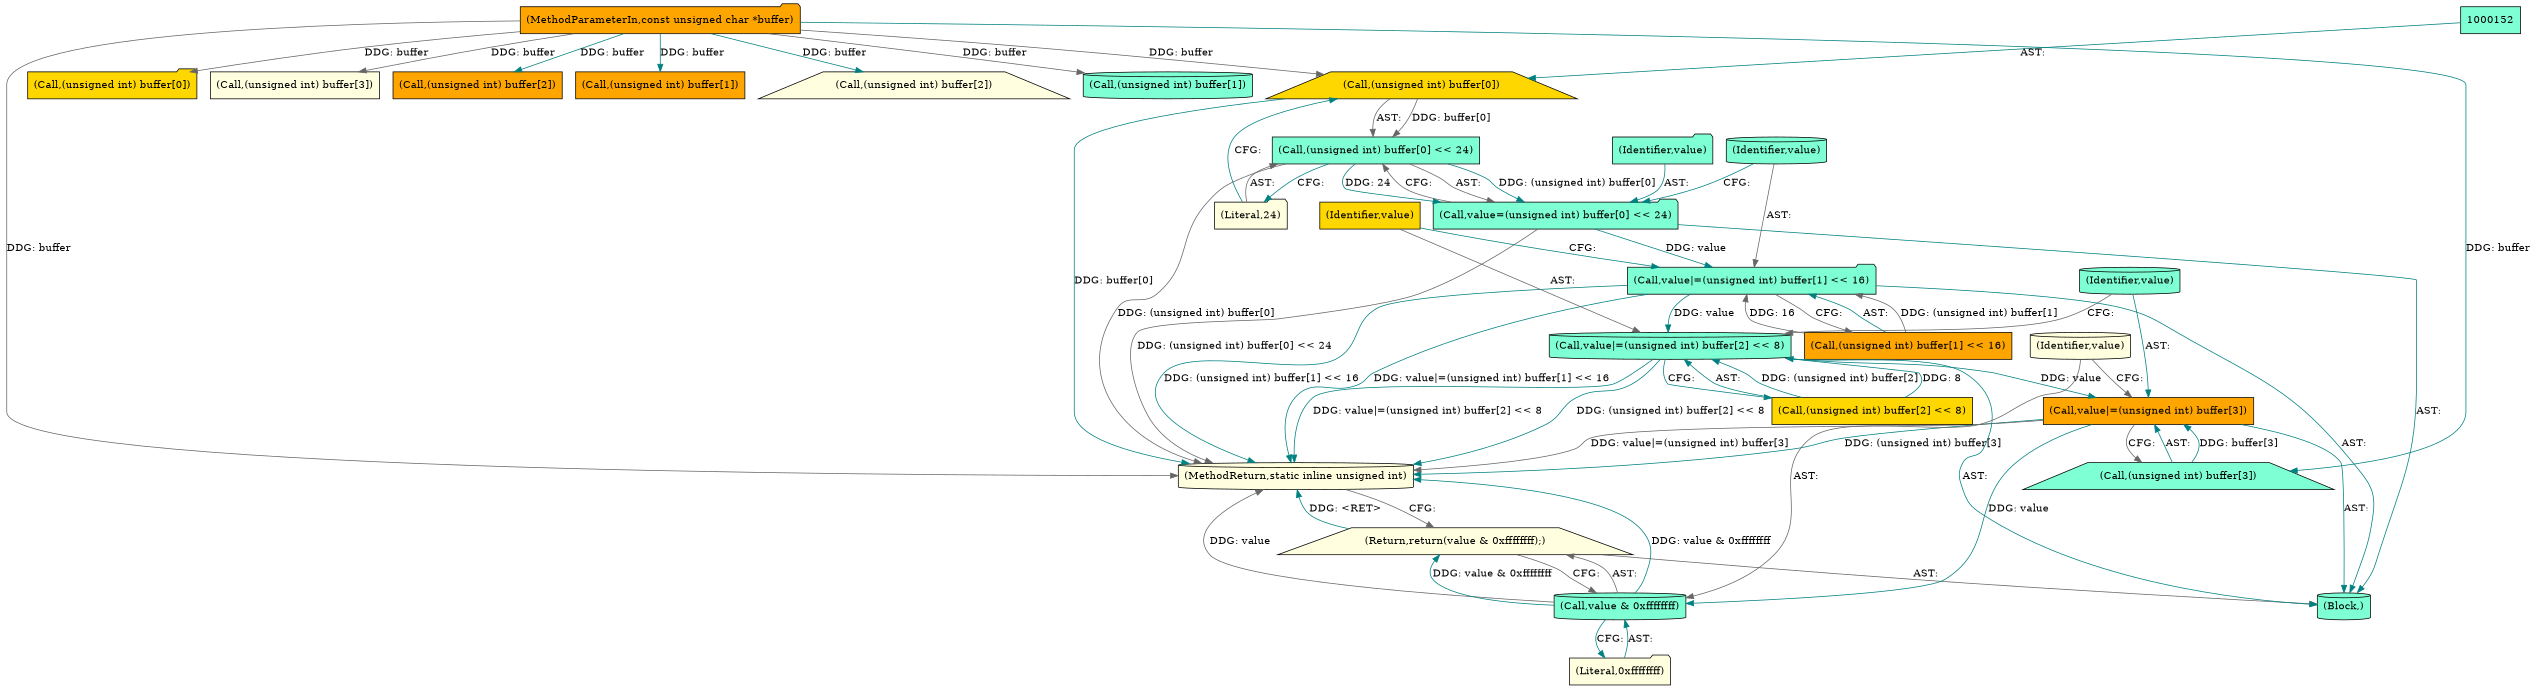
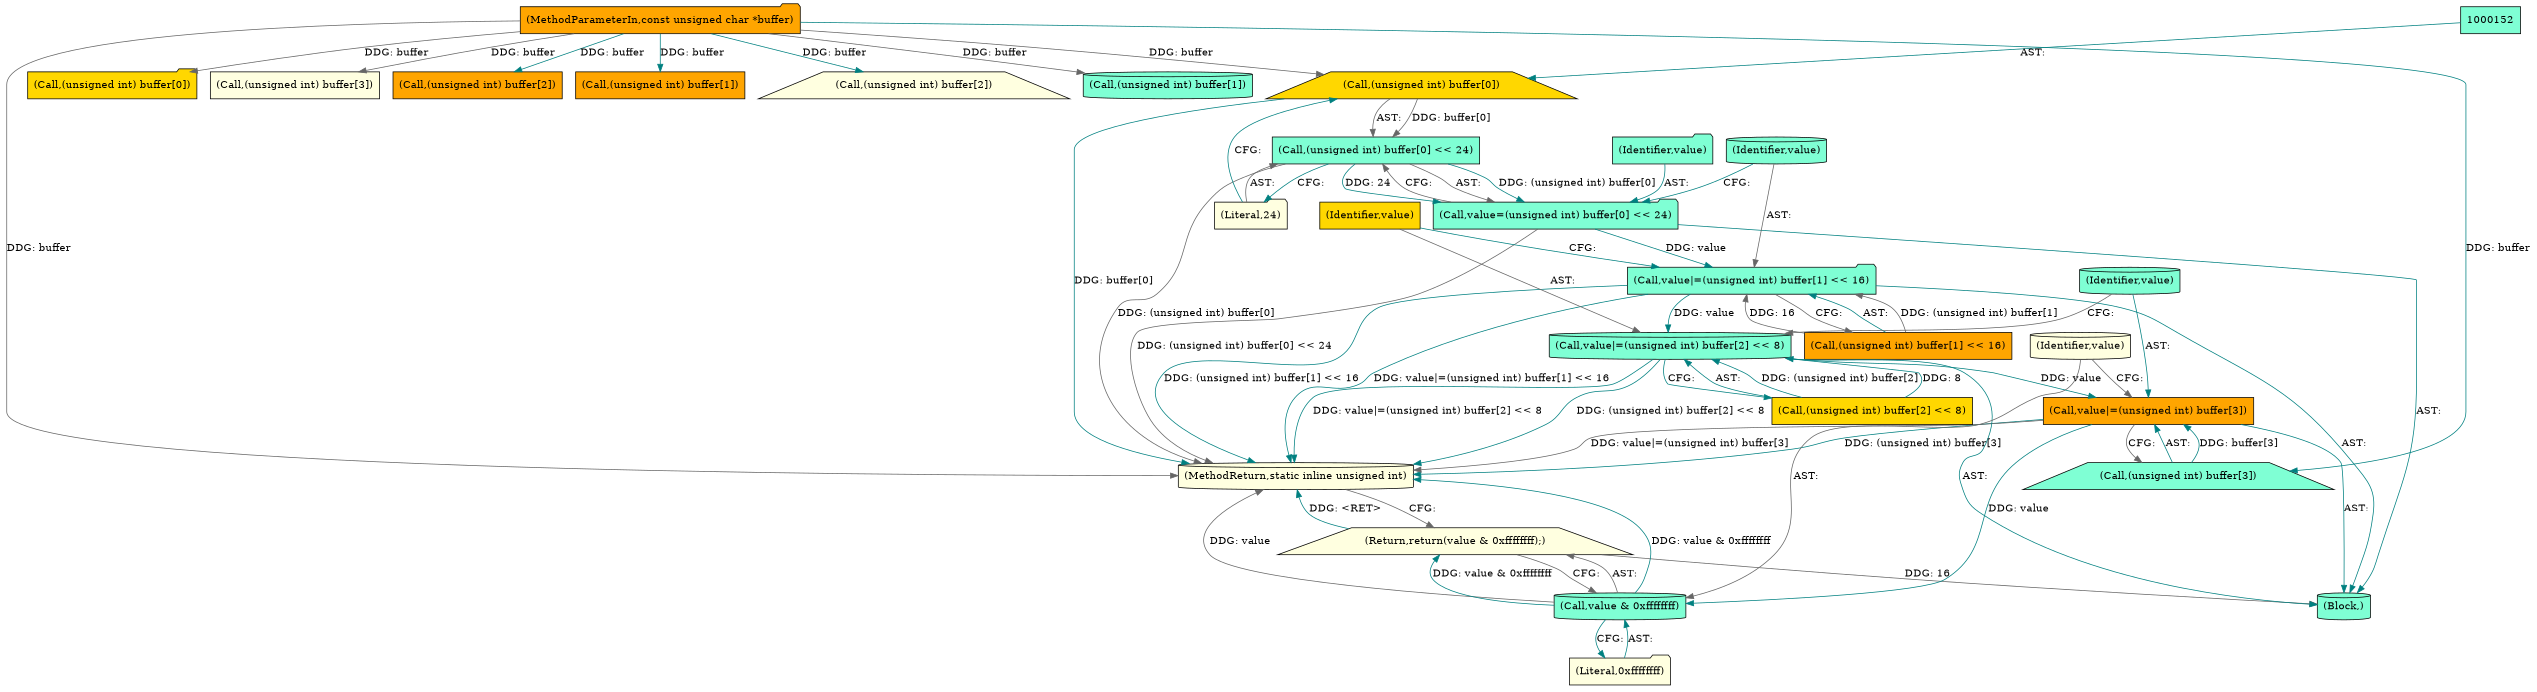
(1928, 574) -> (1928, 574)
